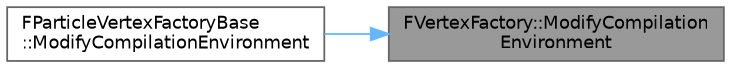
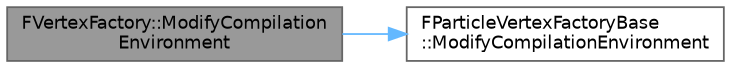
(348, 34) -> (366, 34)
